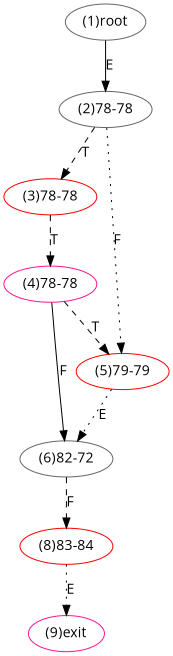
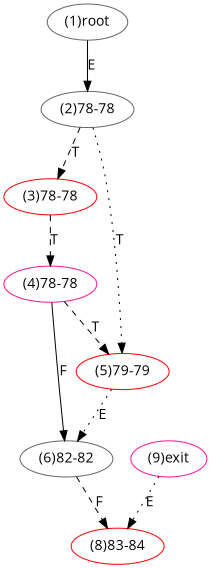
(118, 240) -> (120, 240)
(66, 459) -> (66, 459)
(66, 585) -> (146, 498)
